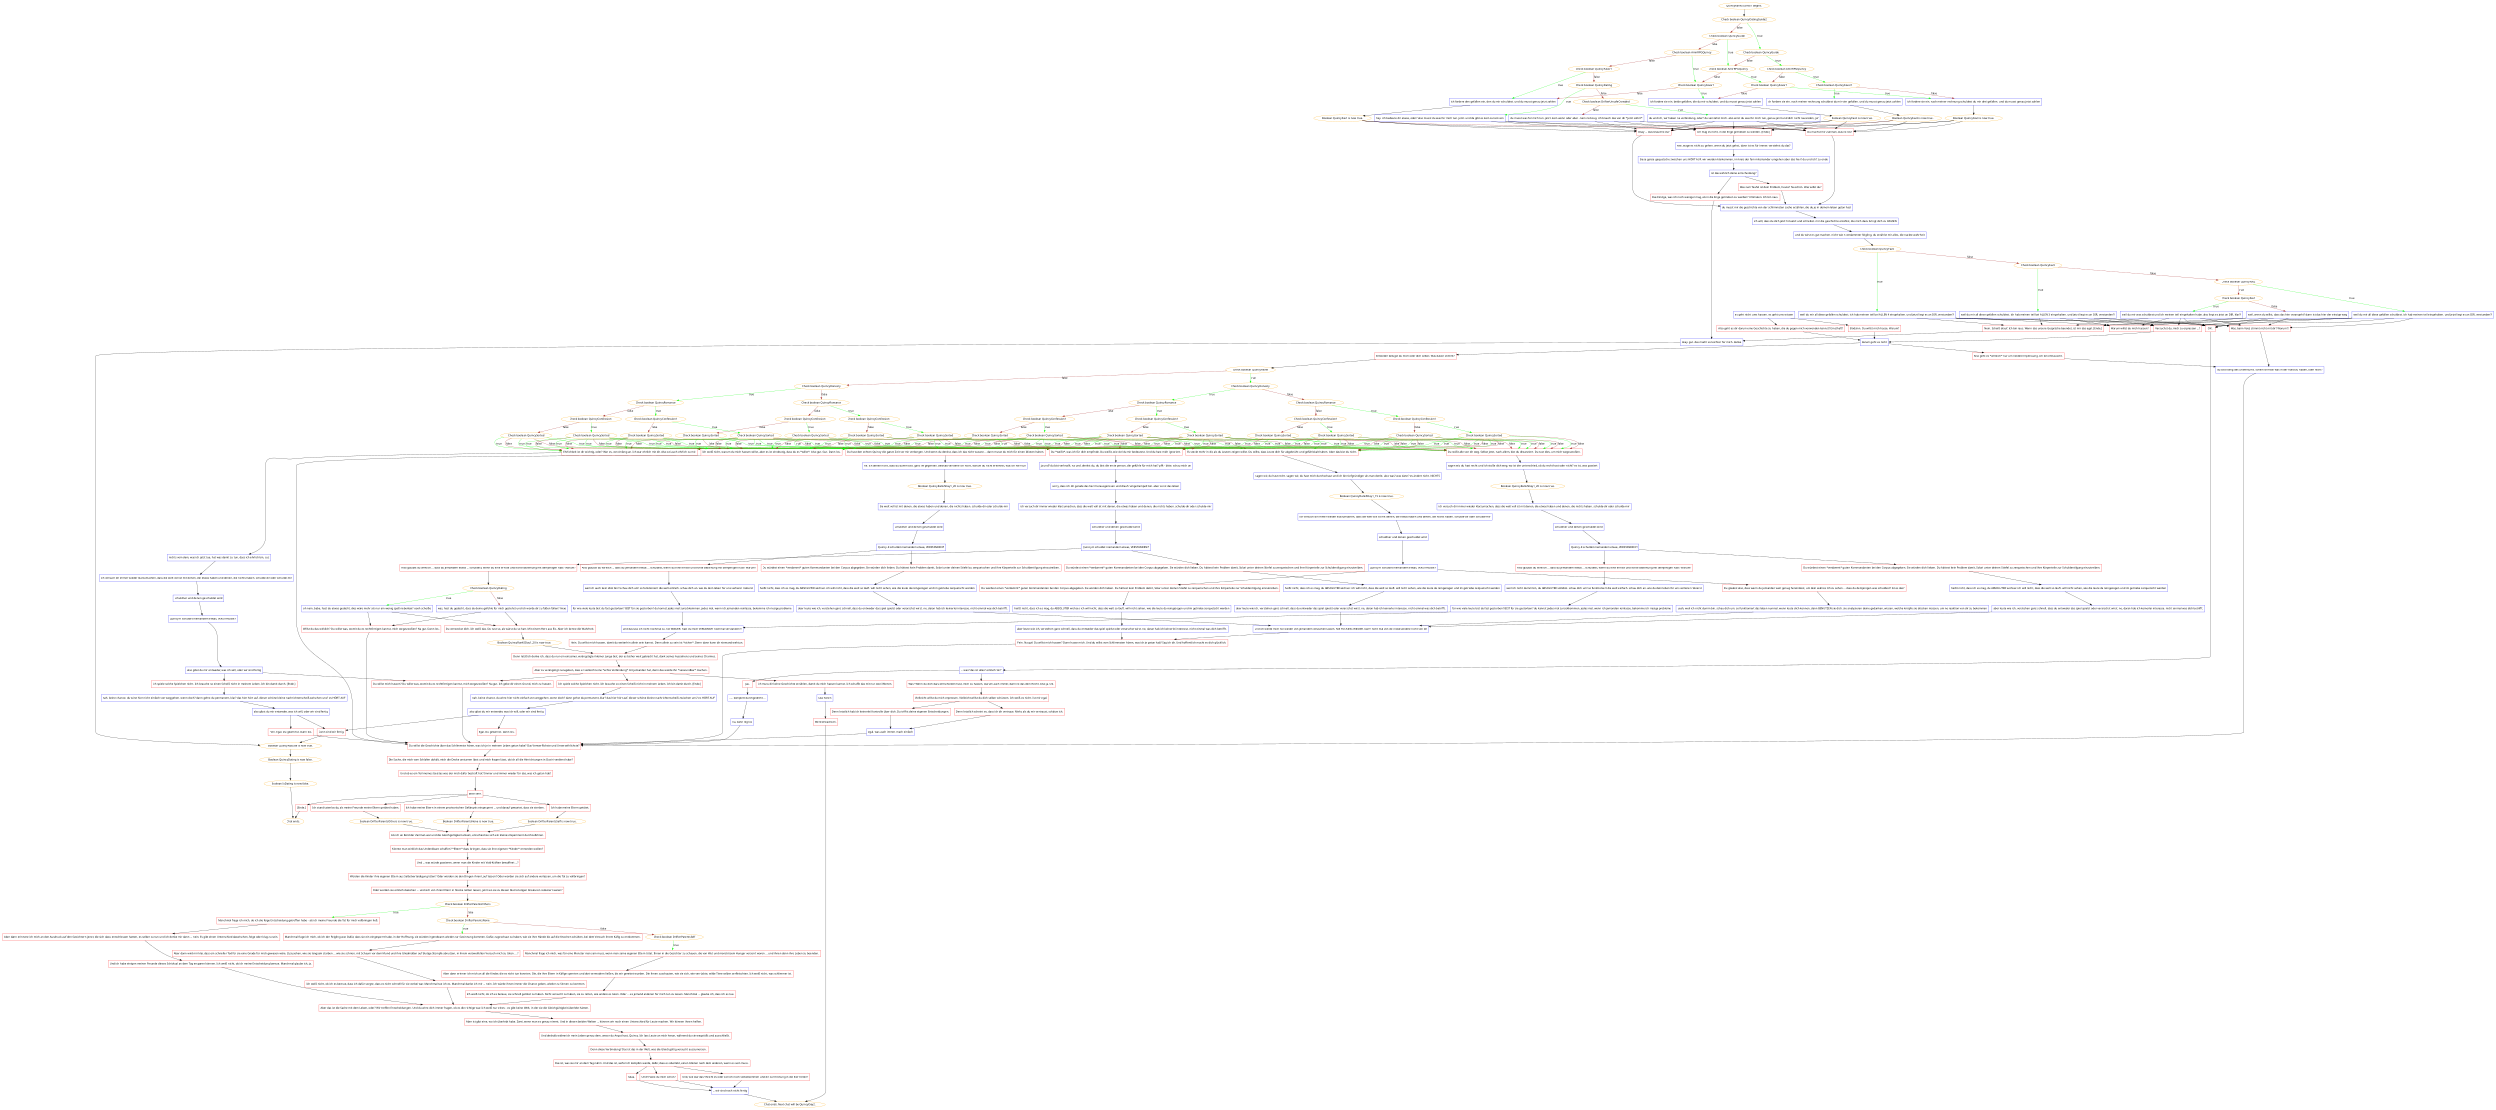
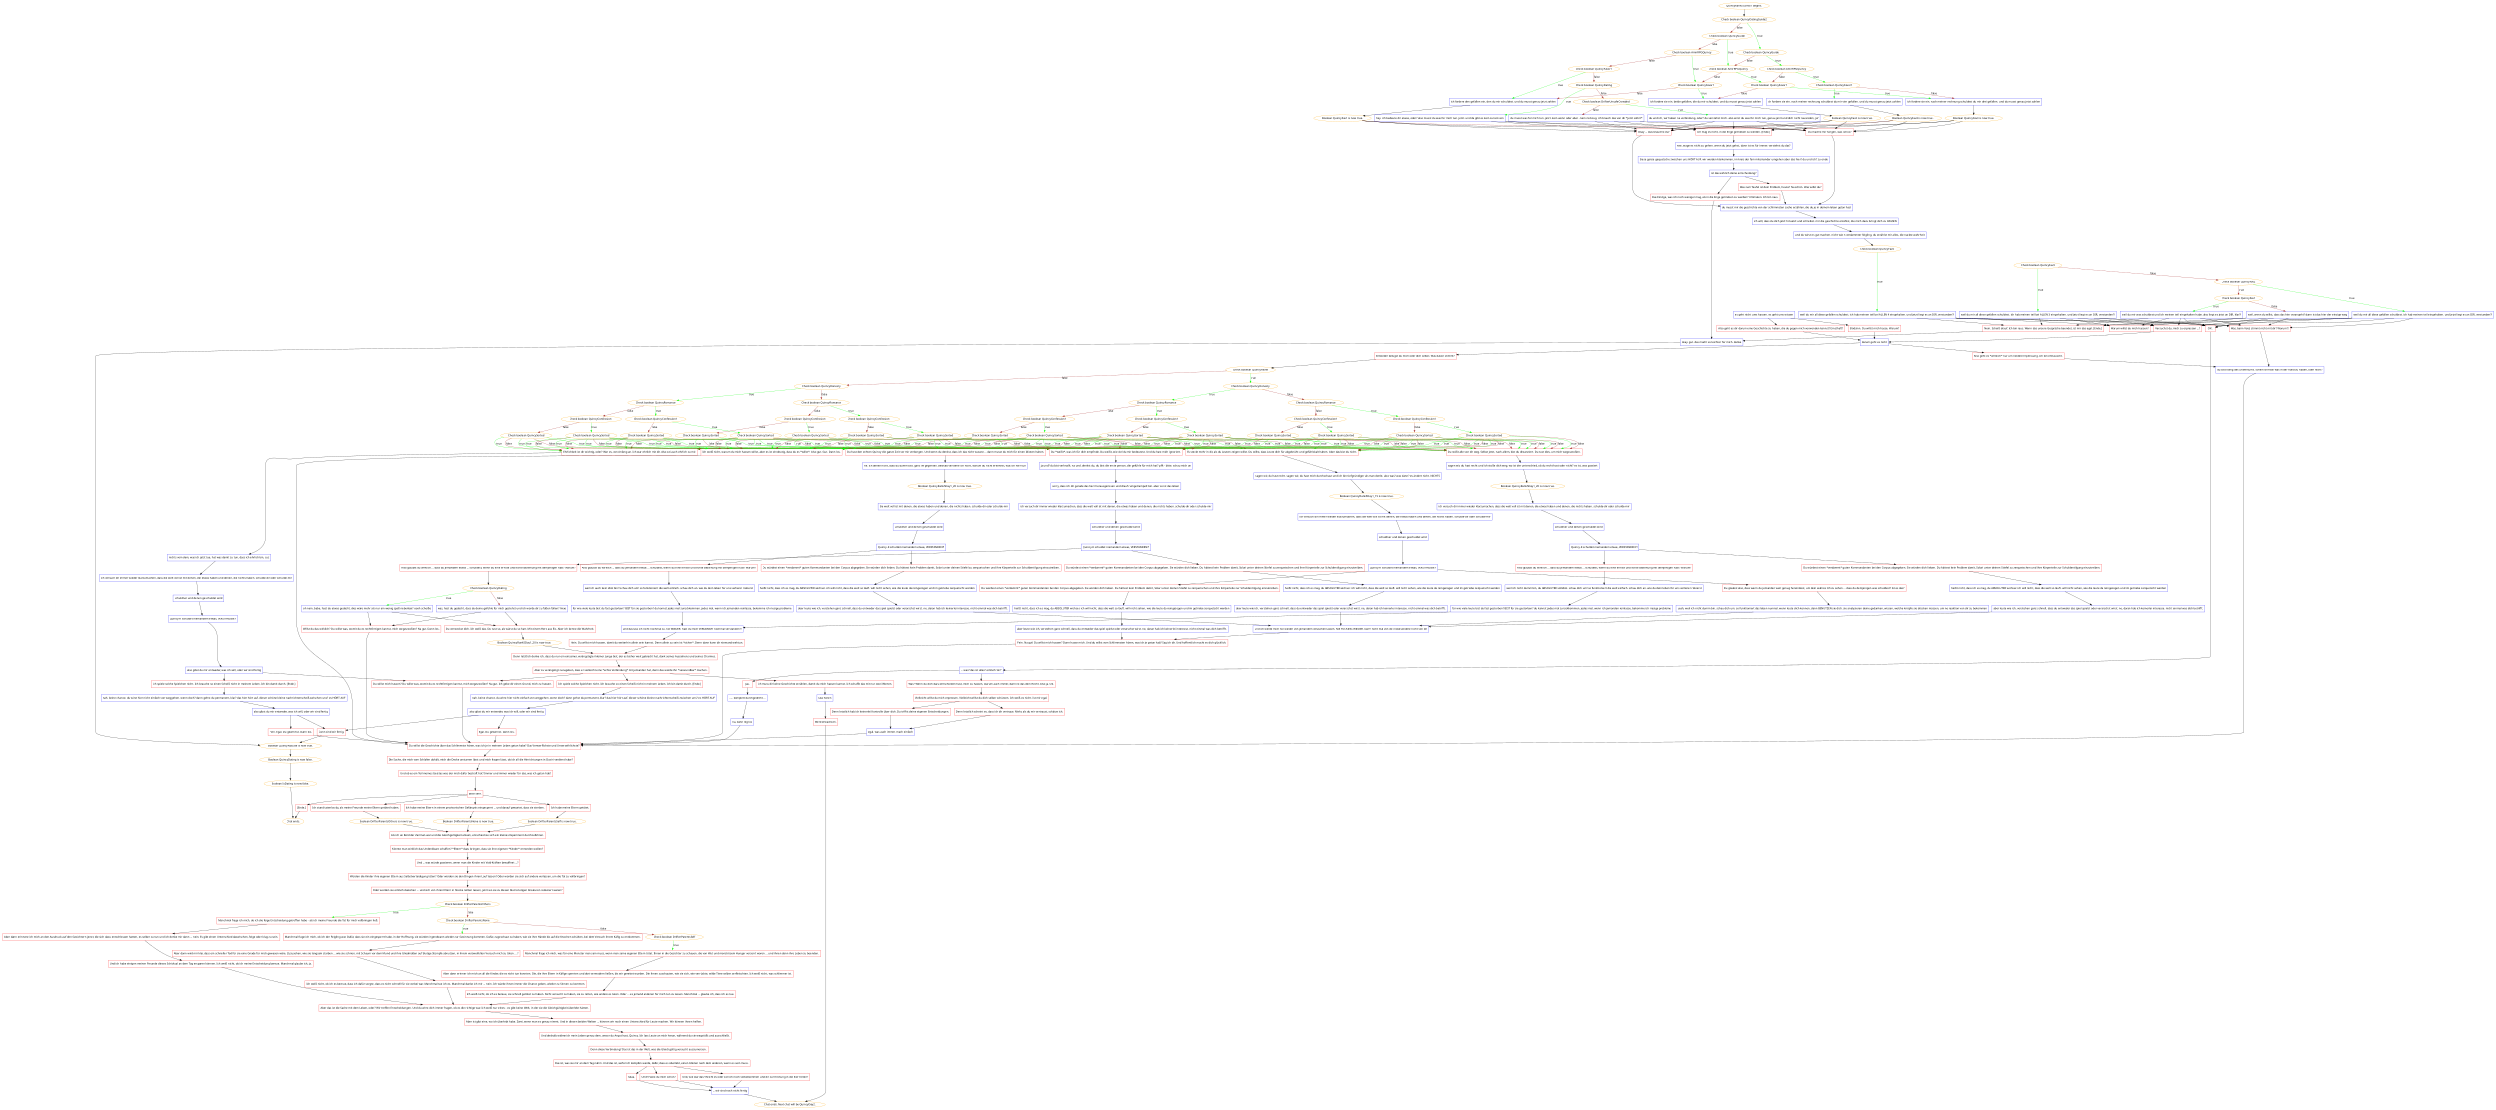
(1830, 132) -> (1830, 132)
(1957, 257) -> none
